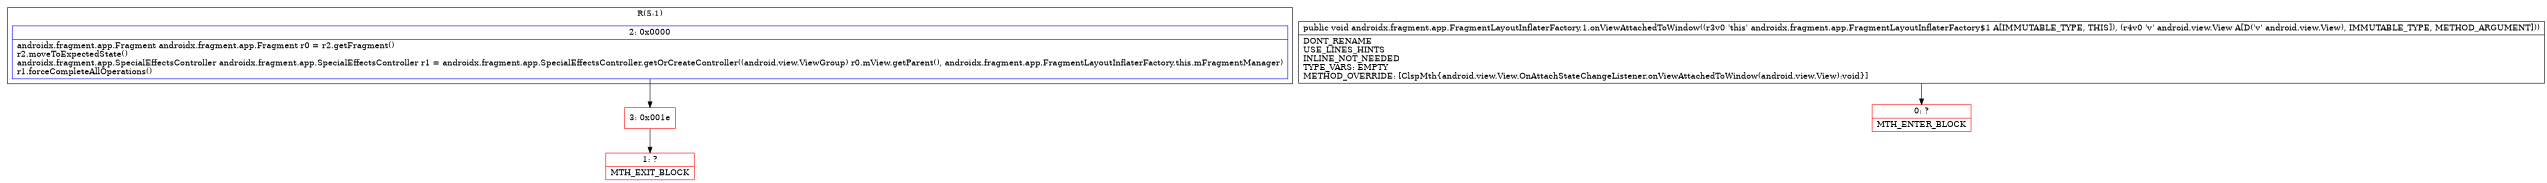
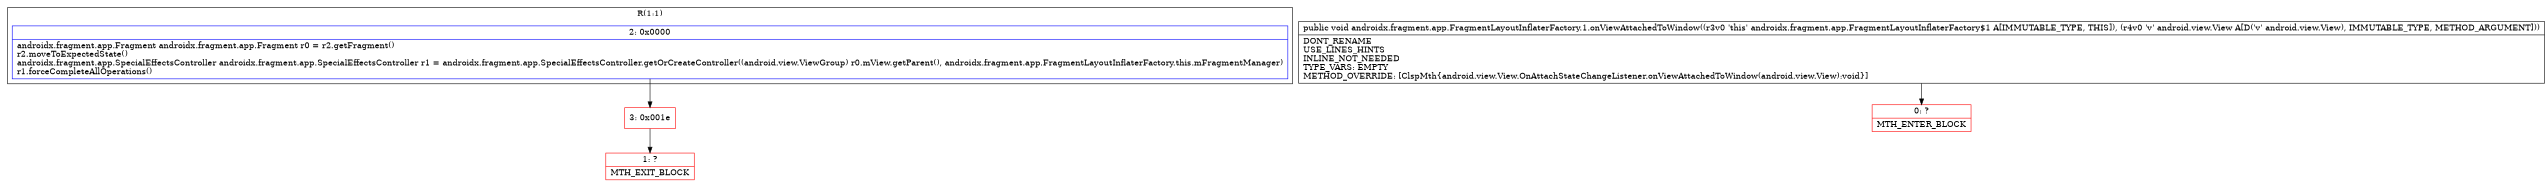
(650, 14) -> (650, 14)
